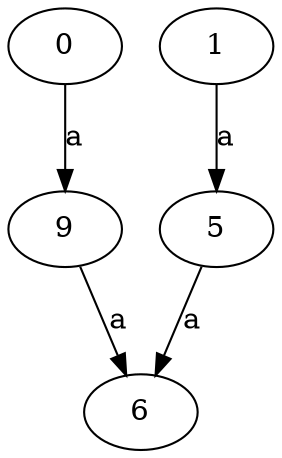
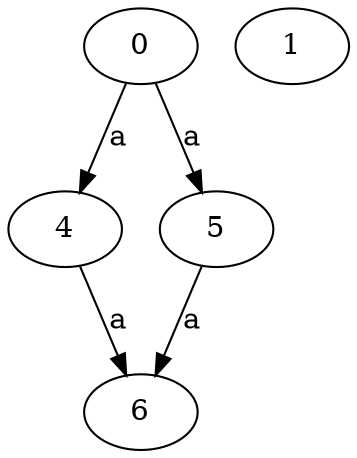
(217, 127) -> (175, 128)
(65, 229) -> (65, 229)
